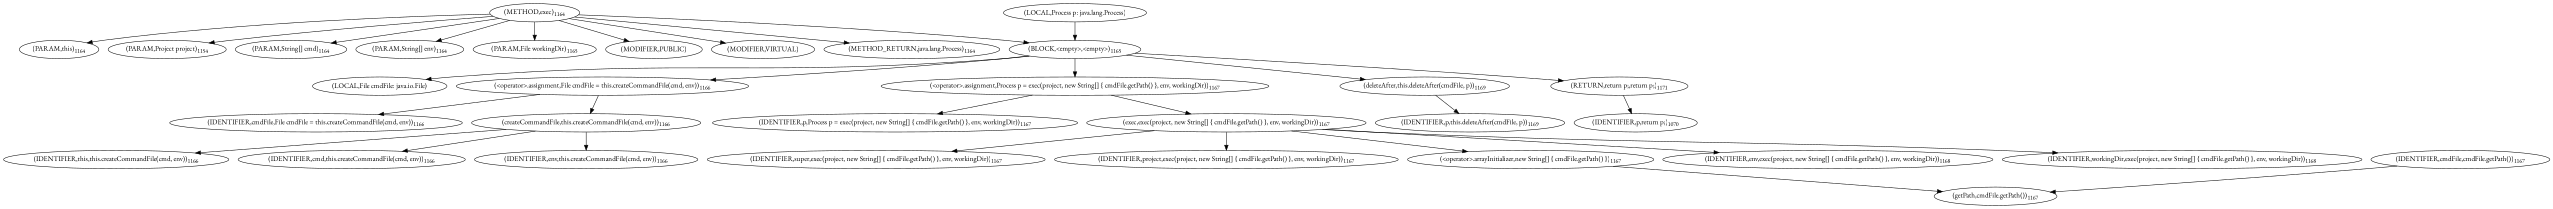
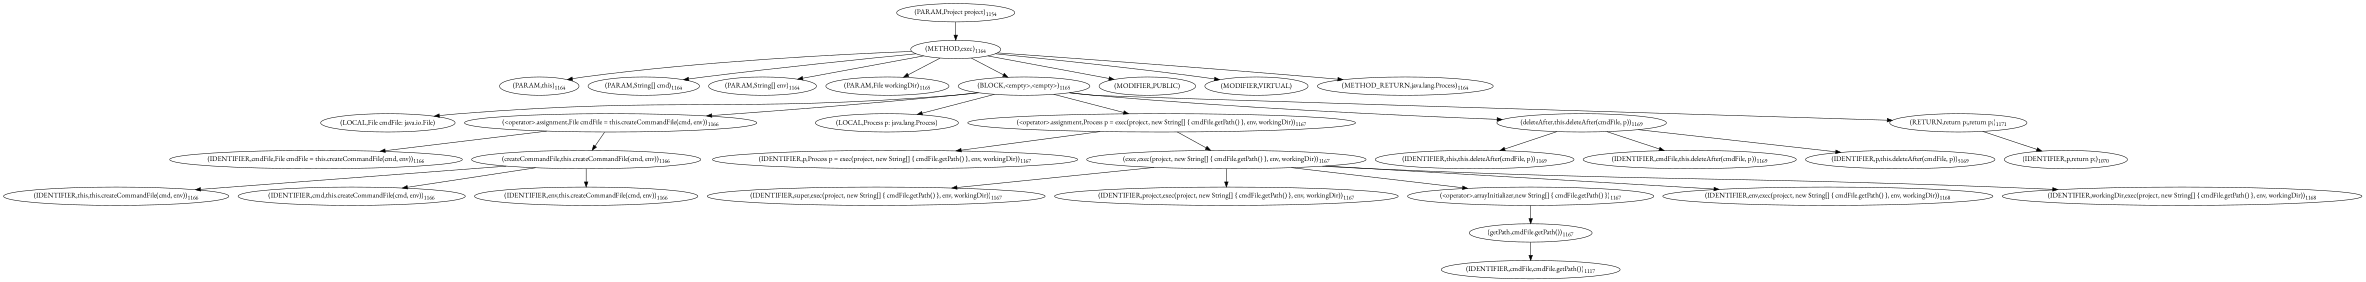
(354, 28) -> (956, 29)
(1075, 29) -> (958, 104)
(1533, 122) -> (1963, 159)
(2520, 159) -> (1590, 269)
none -> (1475, 160)
none -> (1690, 160)
(2226, 180) -> (1531, 249)
